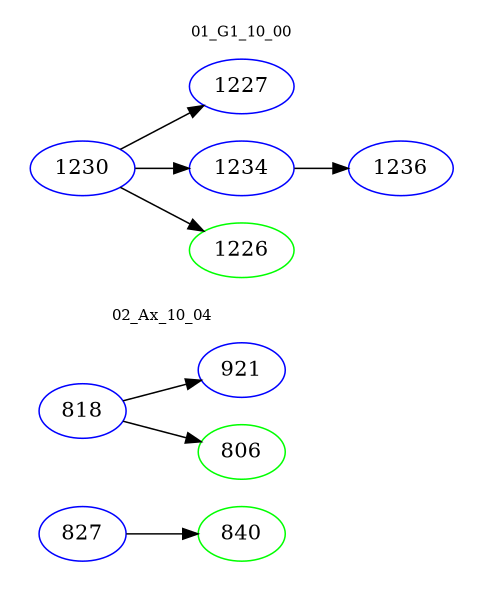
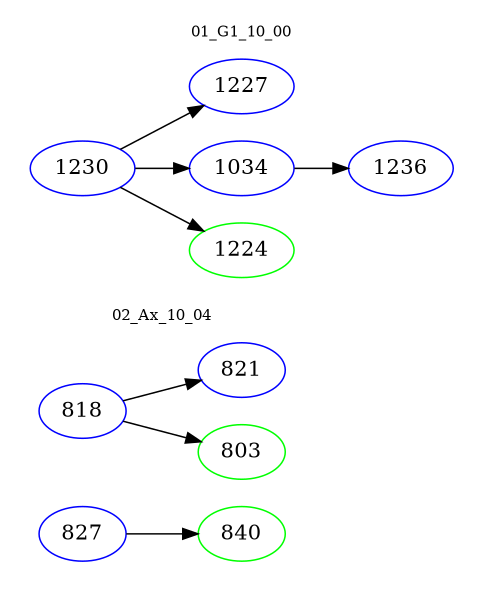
(242, 168) -> (242, 168)
(242, 250) -> (242, 250)
(242, 370) -> (242, 370)
(242, 452) -> (242, 452)
